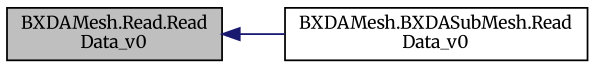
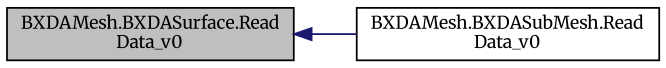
(115, 34) -> (150, 34)
